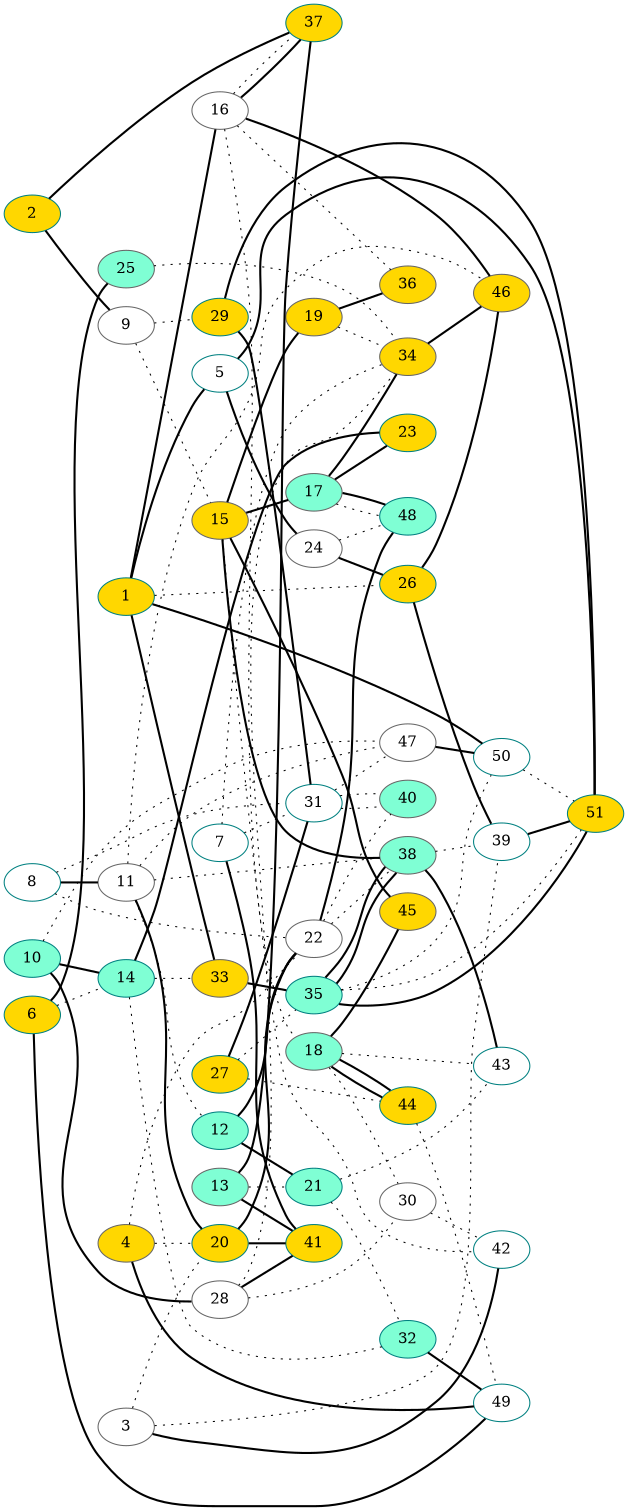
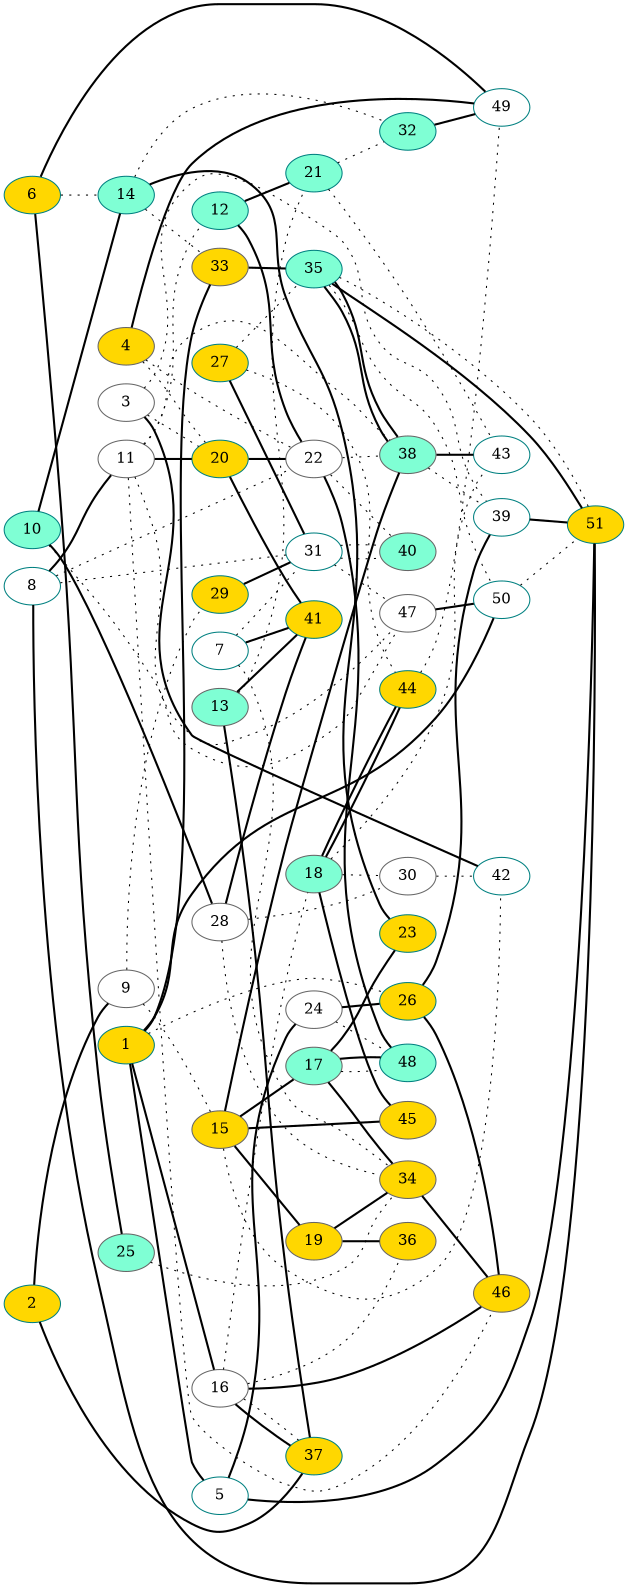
(558, 301) -> (368, 1583)
(361, 337) -> (361, 1210)
